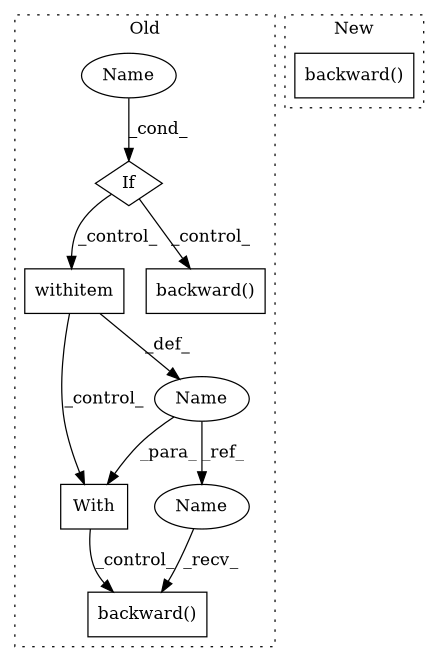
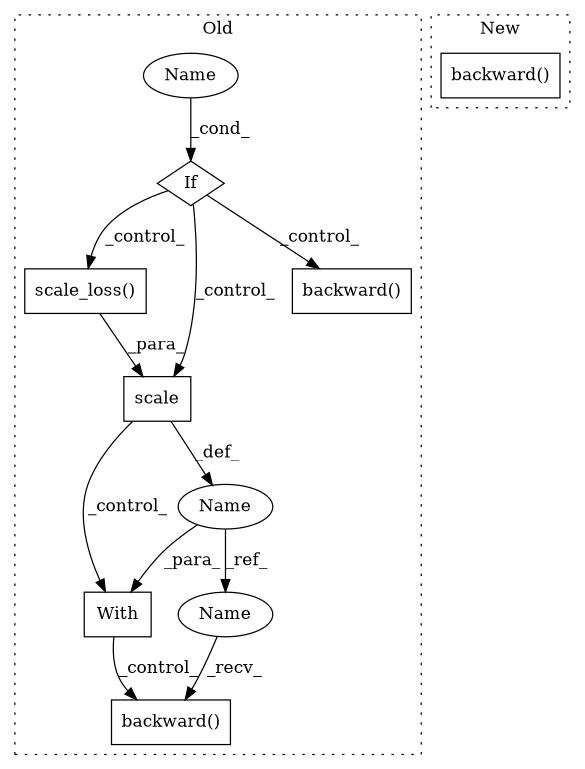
(74, 291) -> (157, 399)
none -> (85, 291)
